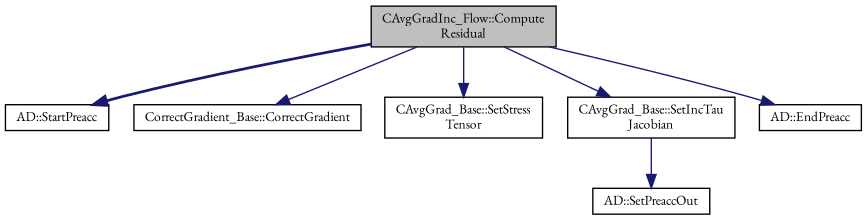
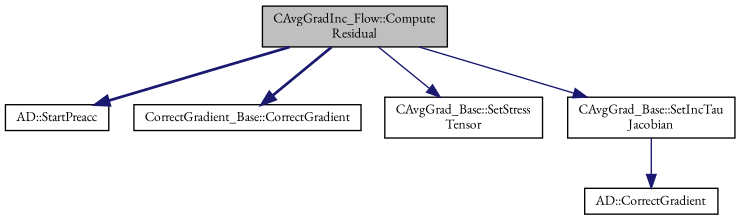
(353, 73) -> (302, 71)
(810, 118) -> none
(651, 201) -> (651, 201)
